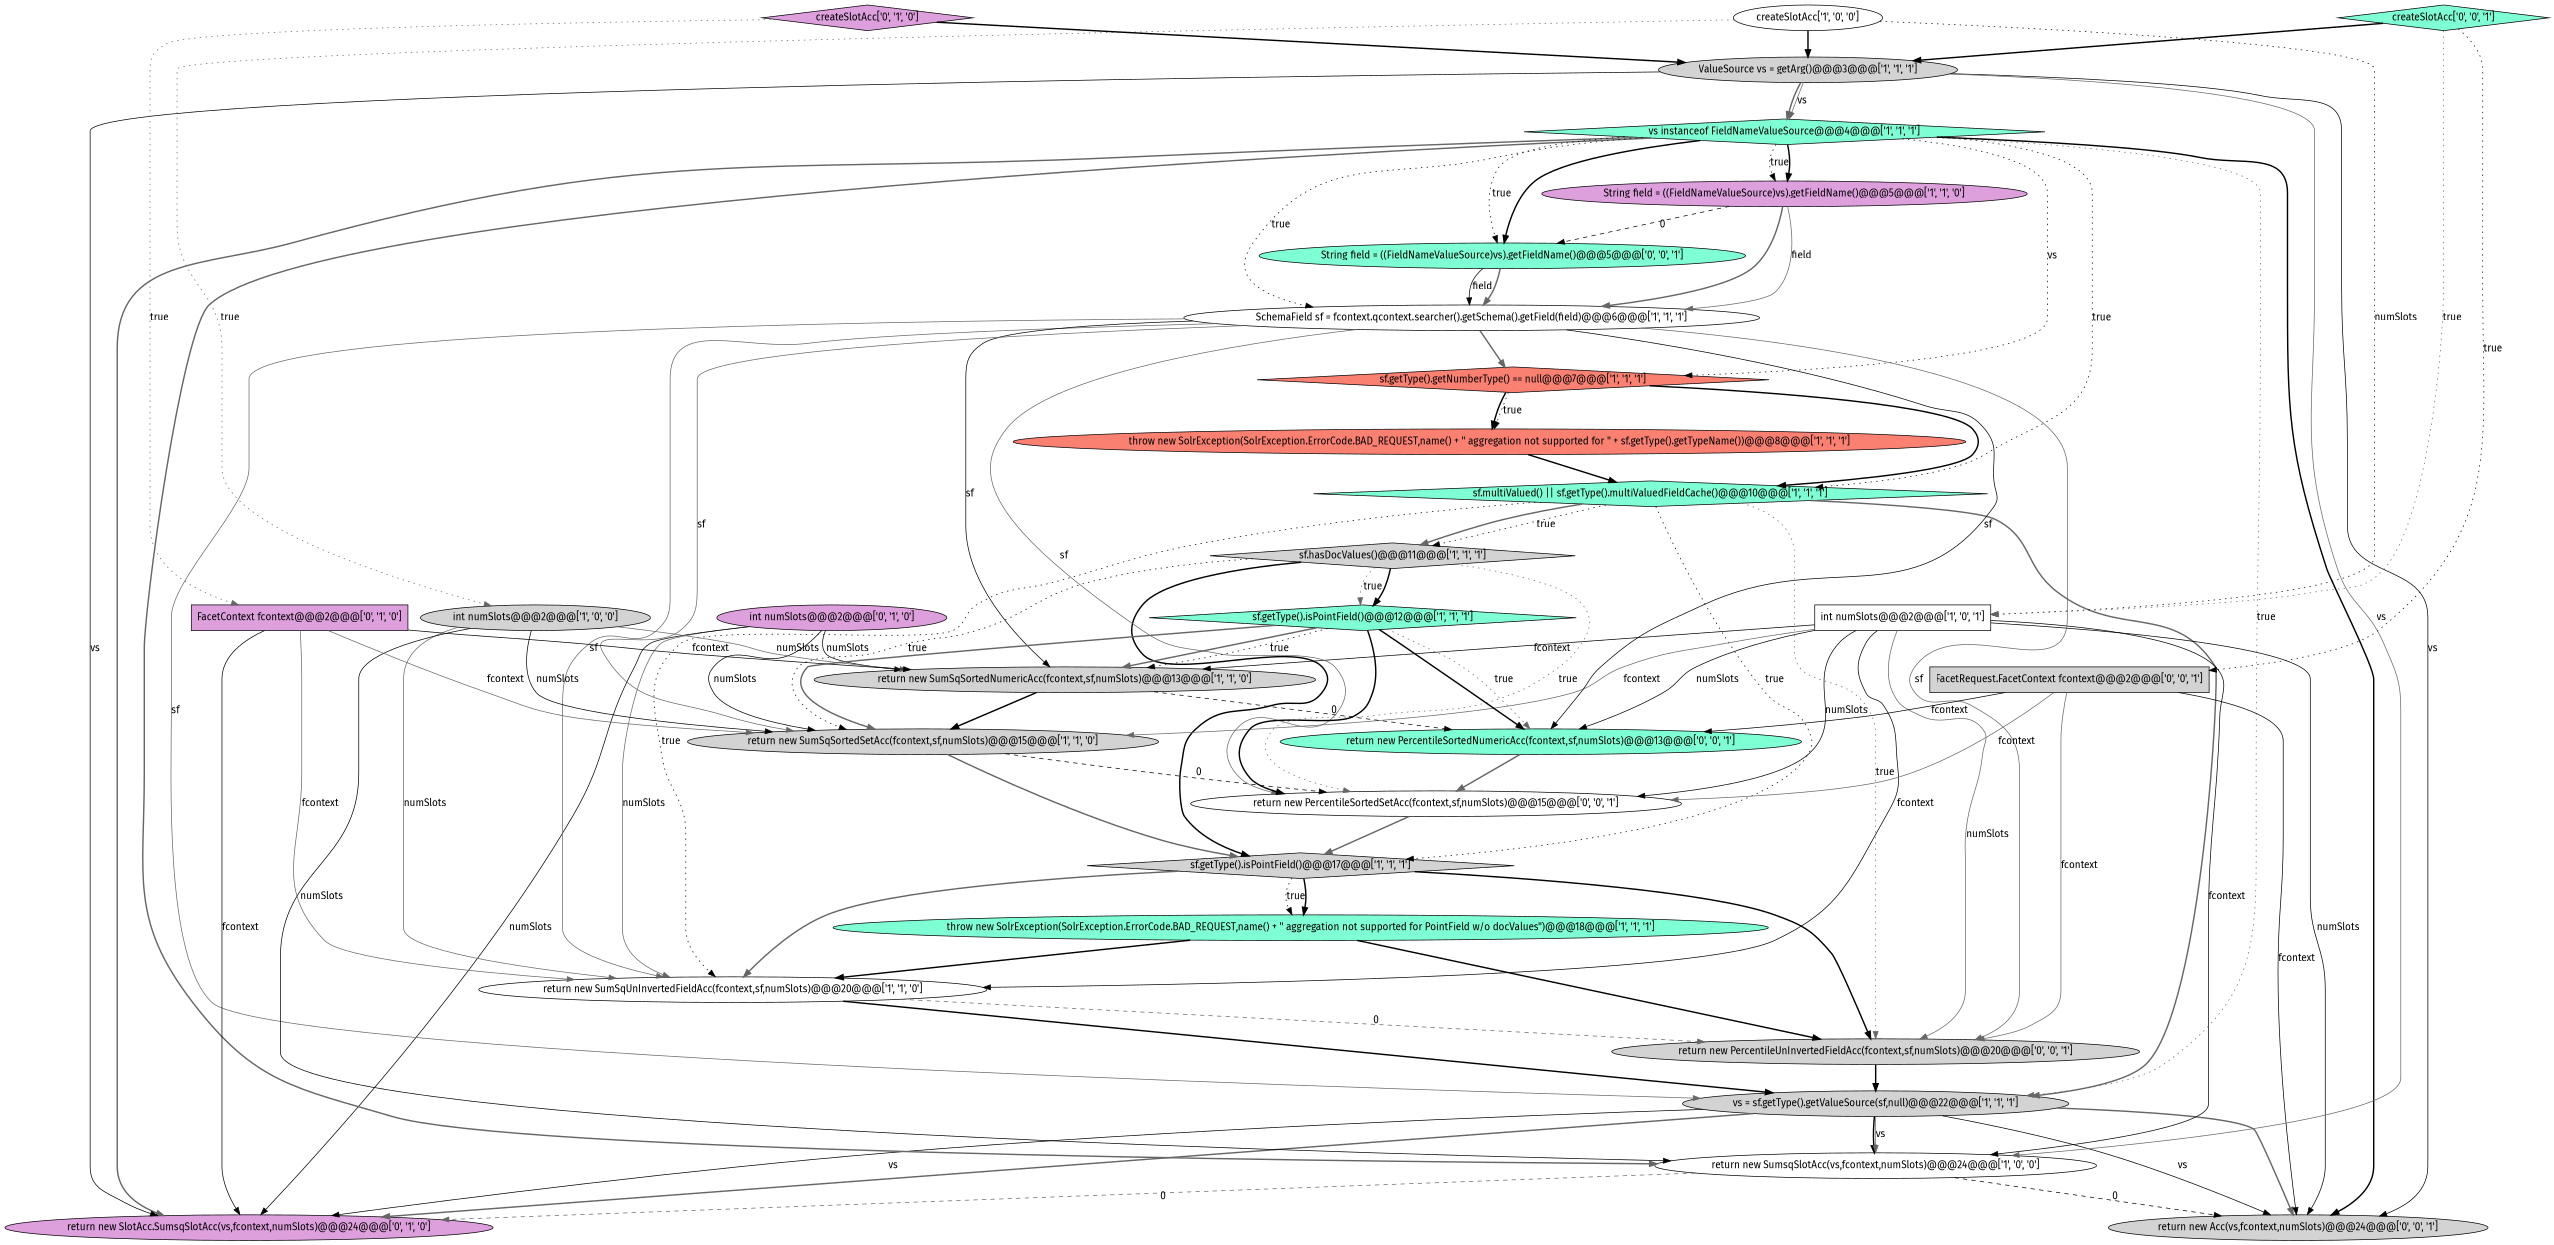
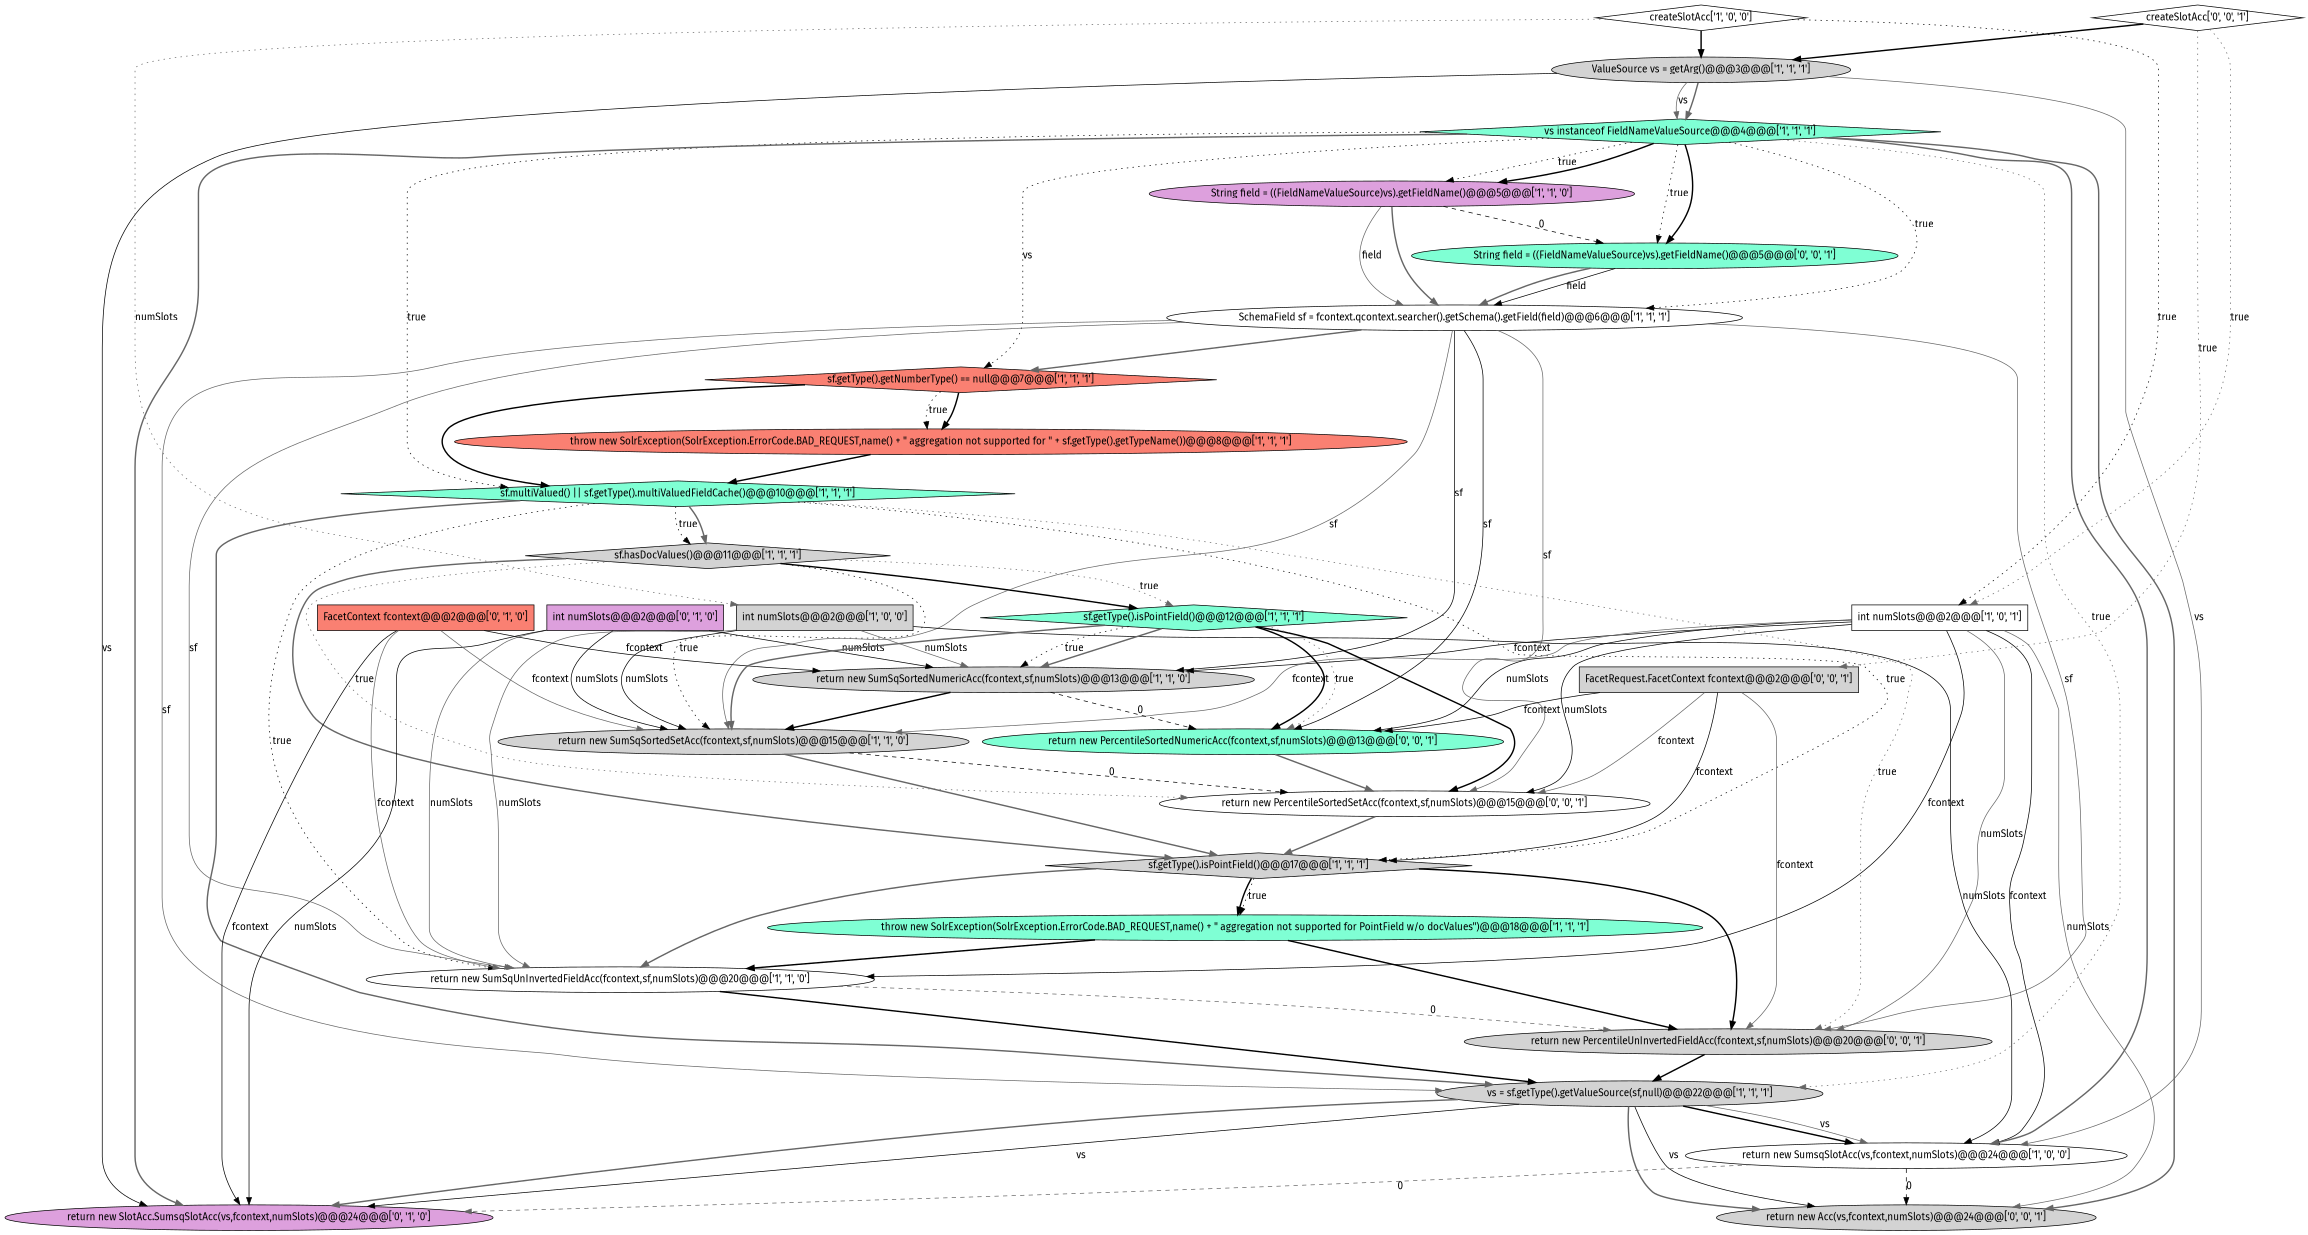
(867, 18) -> none
(1808, 18) -> (1701, 18)
(2444, 18) -> (2198, 18)
(230, 318) -> (157, 318)
(2396, 318) -> (2167, 318)
(2483, 427) -> (2197, 476)
(2347, 497) -> none
(2315, 530) -> (2159, 590)
(300, 618) -> (426, 618)
(535, 618) -> (825, 618)
(832, 618) -> (635, 618)
(1319, 665) -> (540, 784)
(2310, 781) -> (2073, 962)
(2280, 914) -> (1599, 836)
